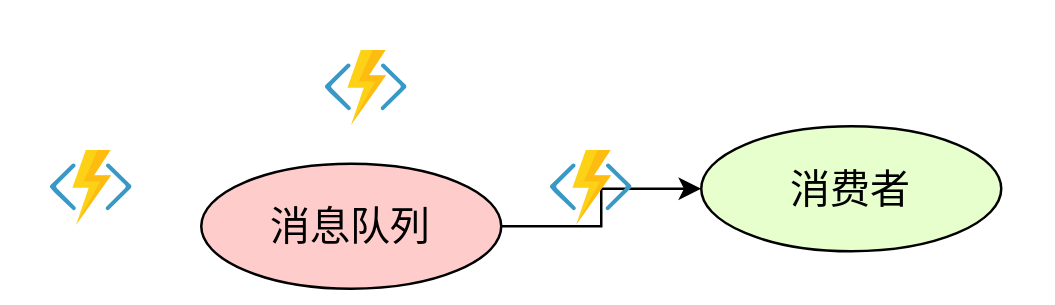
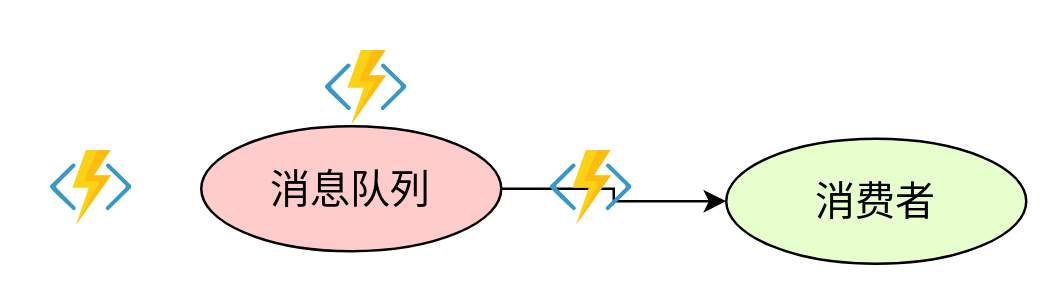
(851, 189) -> (876, 201)
(351, 226) -> (351, 189)
